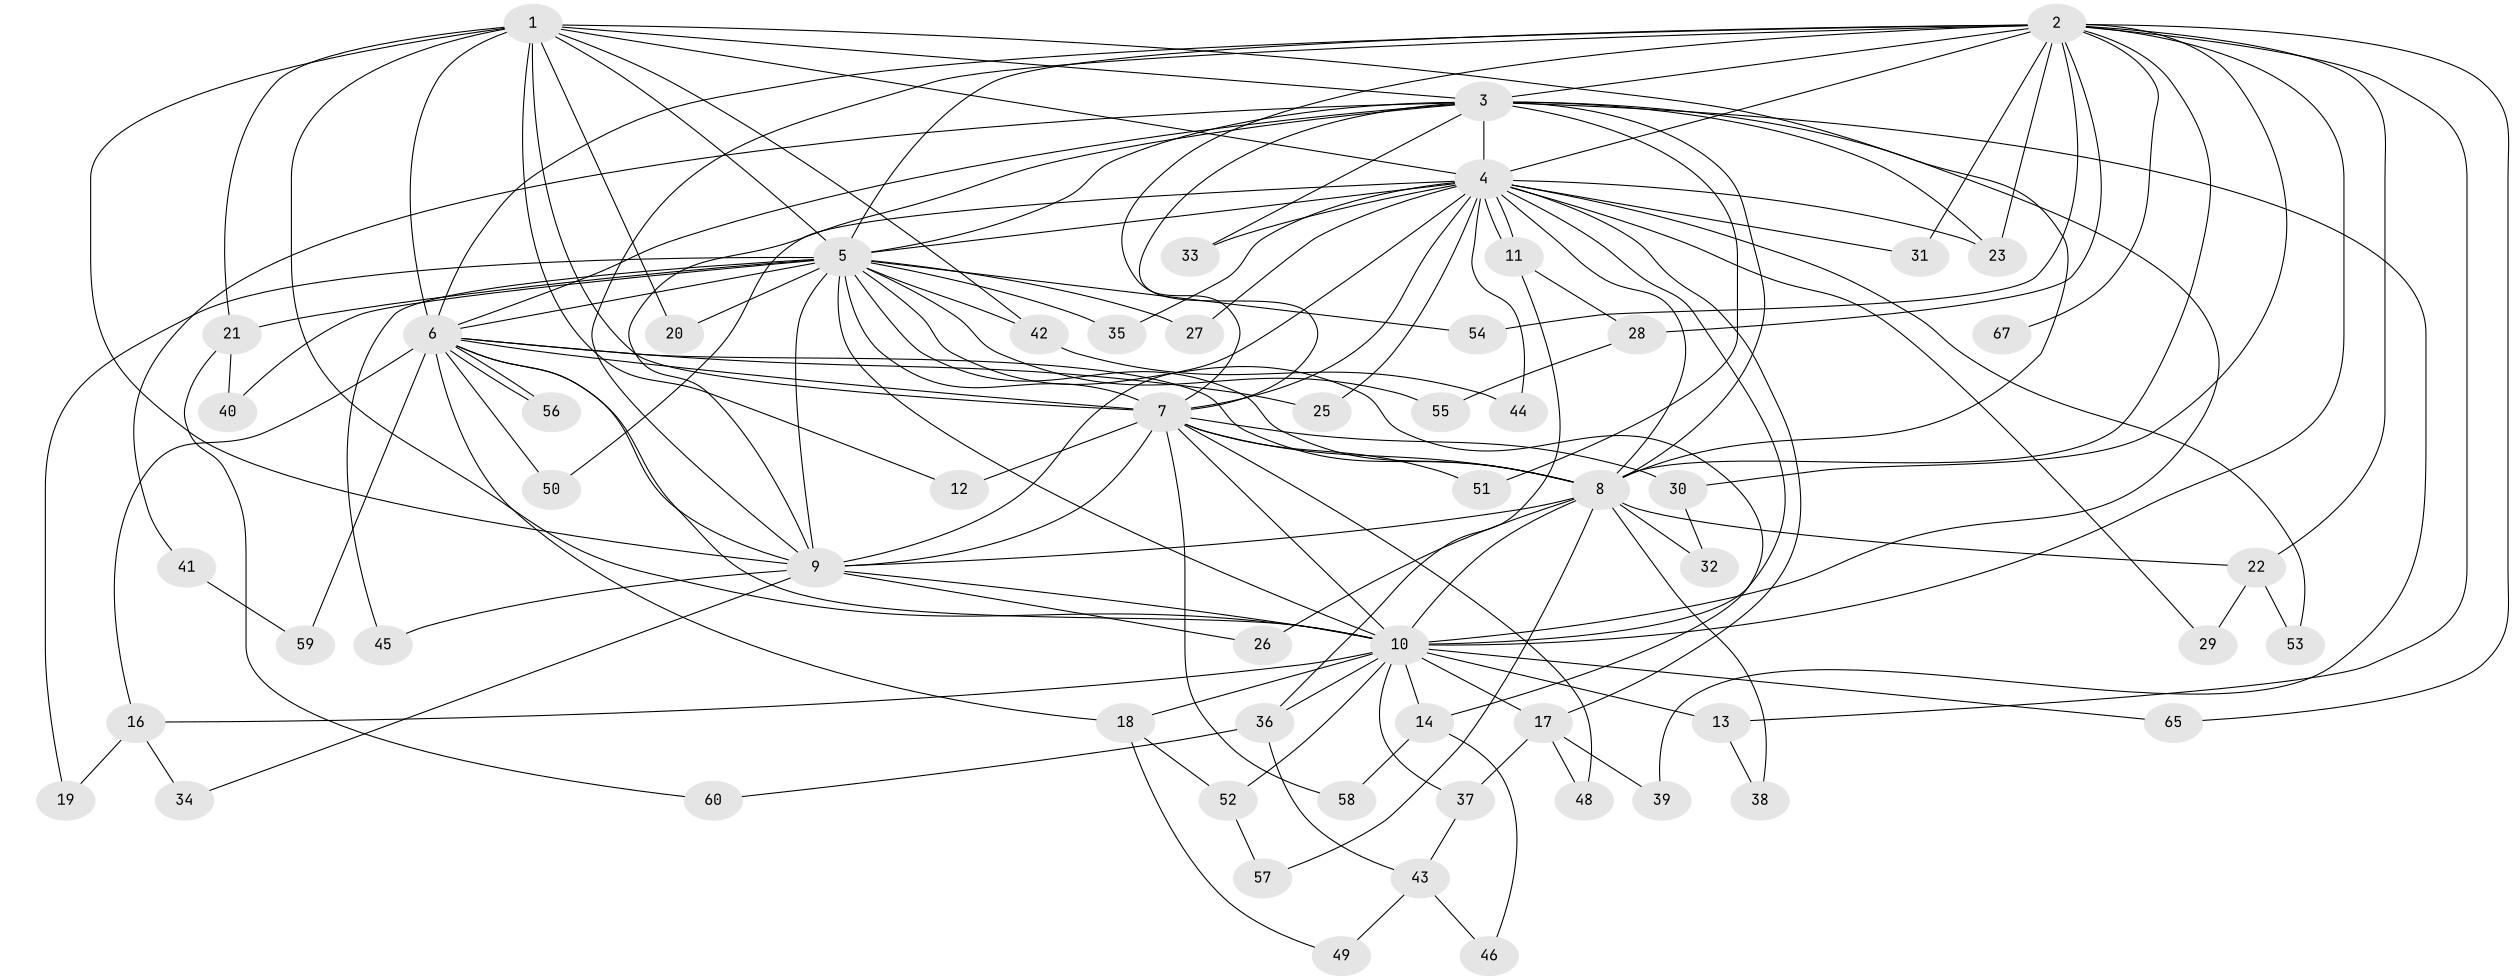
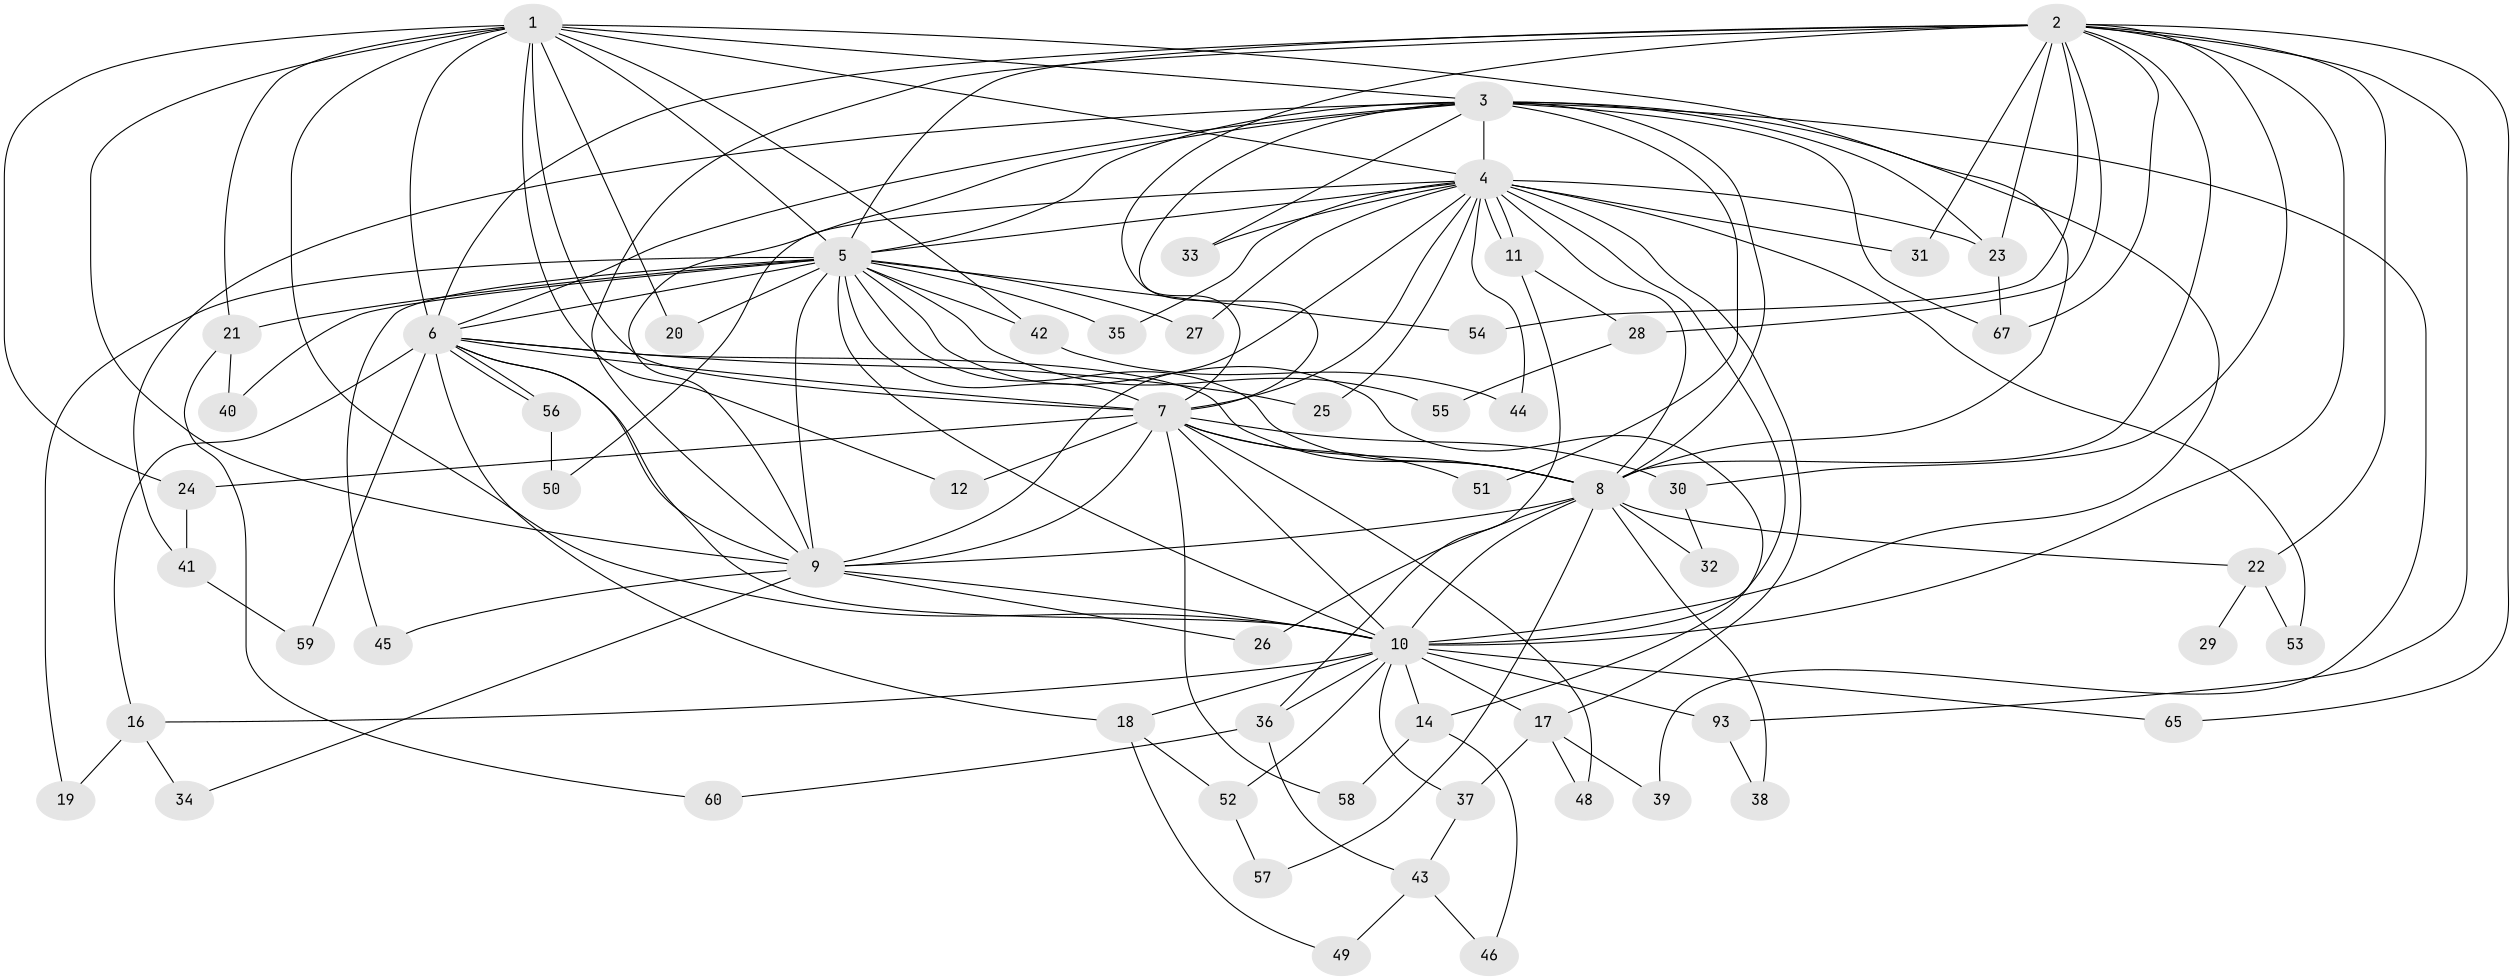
(1770, 63) -> (1790, 143)
(1770, 101) -> none
none -> (2000, 305)
(1899, 333) -> none
(492, 412) -> (551, 451)
none -> (187, 490)
(1721, 723) -> (1721, 723)
